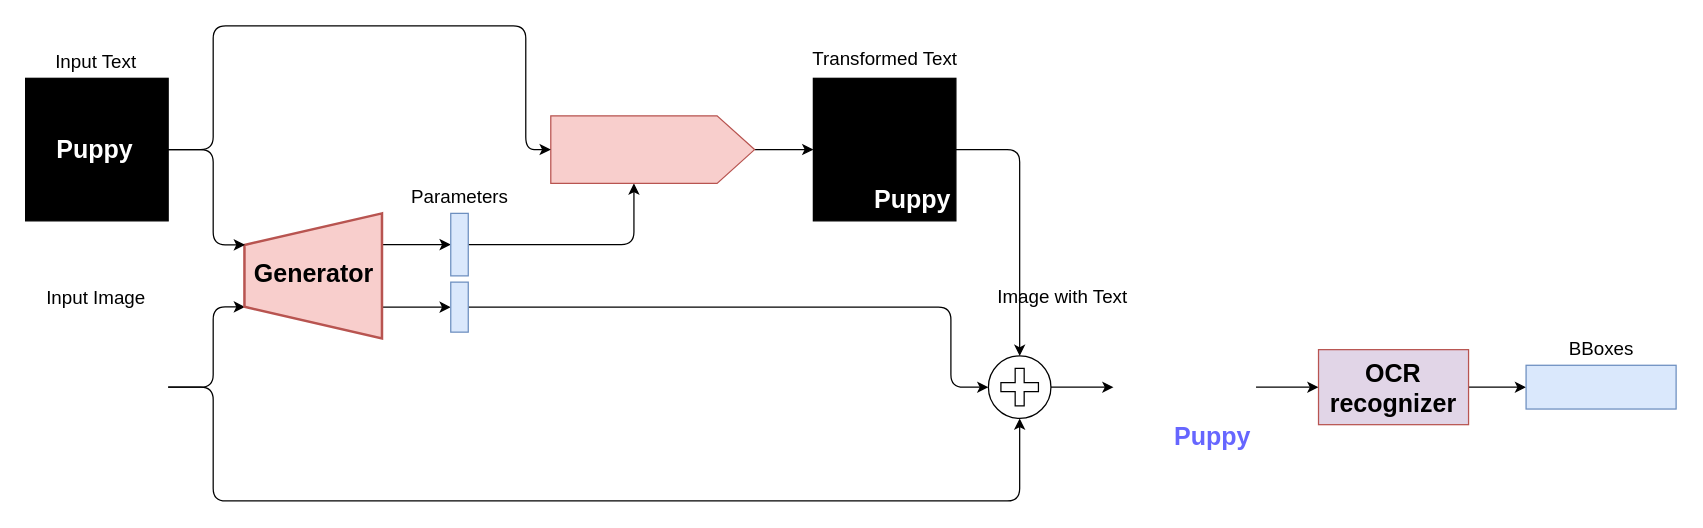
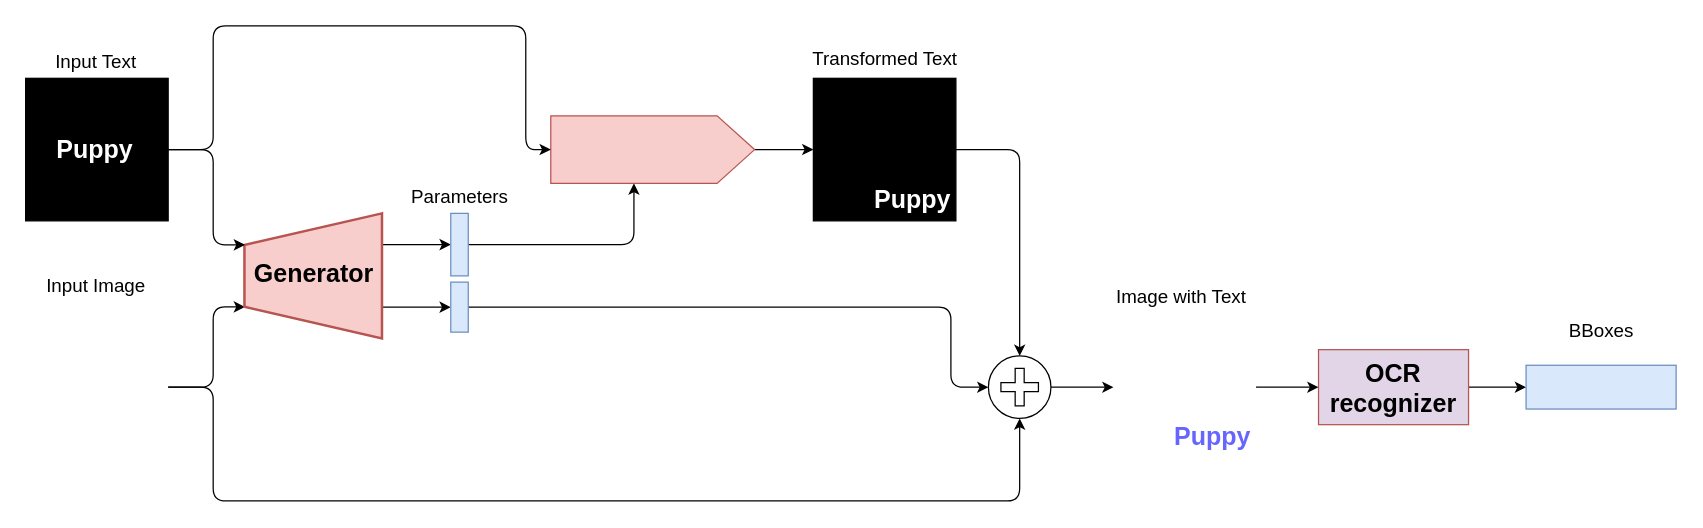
(1062, 294) -> (1181, 294)
(96, 296) -> (96, 283)
(1601, 347) -> (1601, 328)
